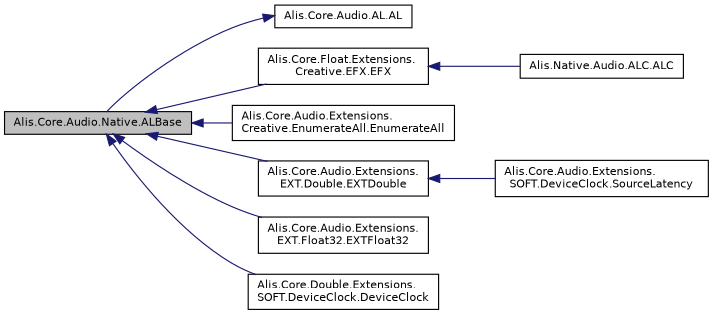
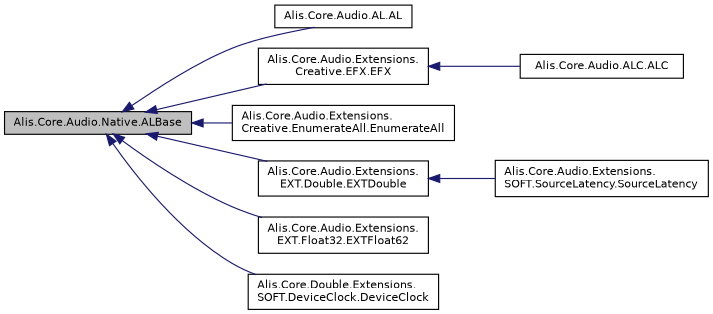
(179, 55) -> (218, 54)
(343, 66) -> (343, 66)
(602, 66) -> (602, 66)
(602, 178) -> (602, 178)
(343, 235) -> (343, 235)
